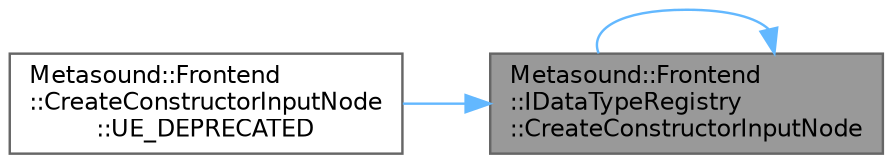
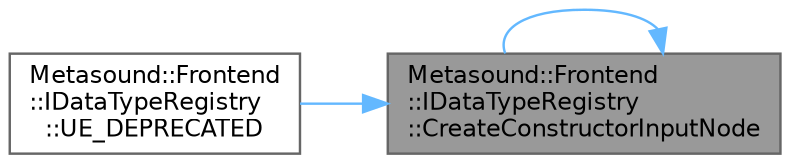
(206, 104) -> (155, 104)
